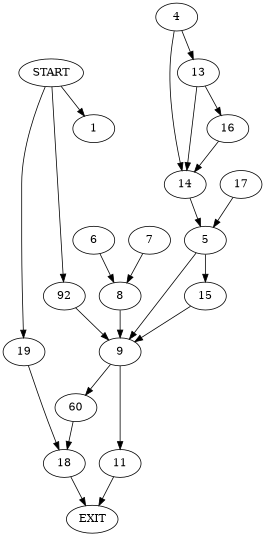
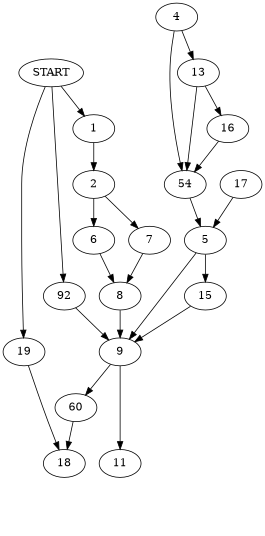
none -> (94, 184)
(185, 184) -> (185, 184)
(92, 519) -> none
